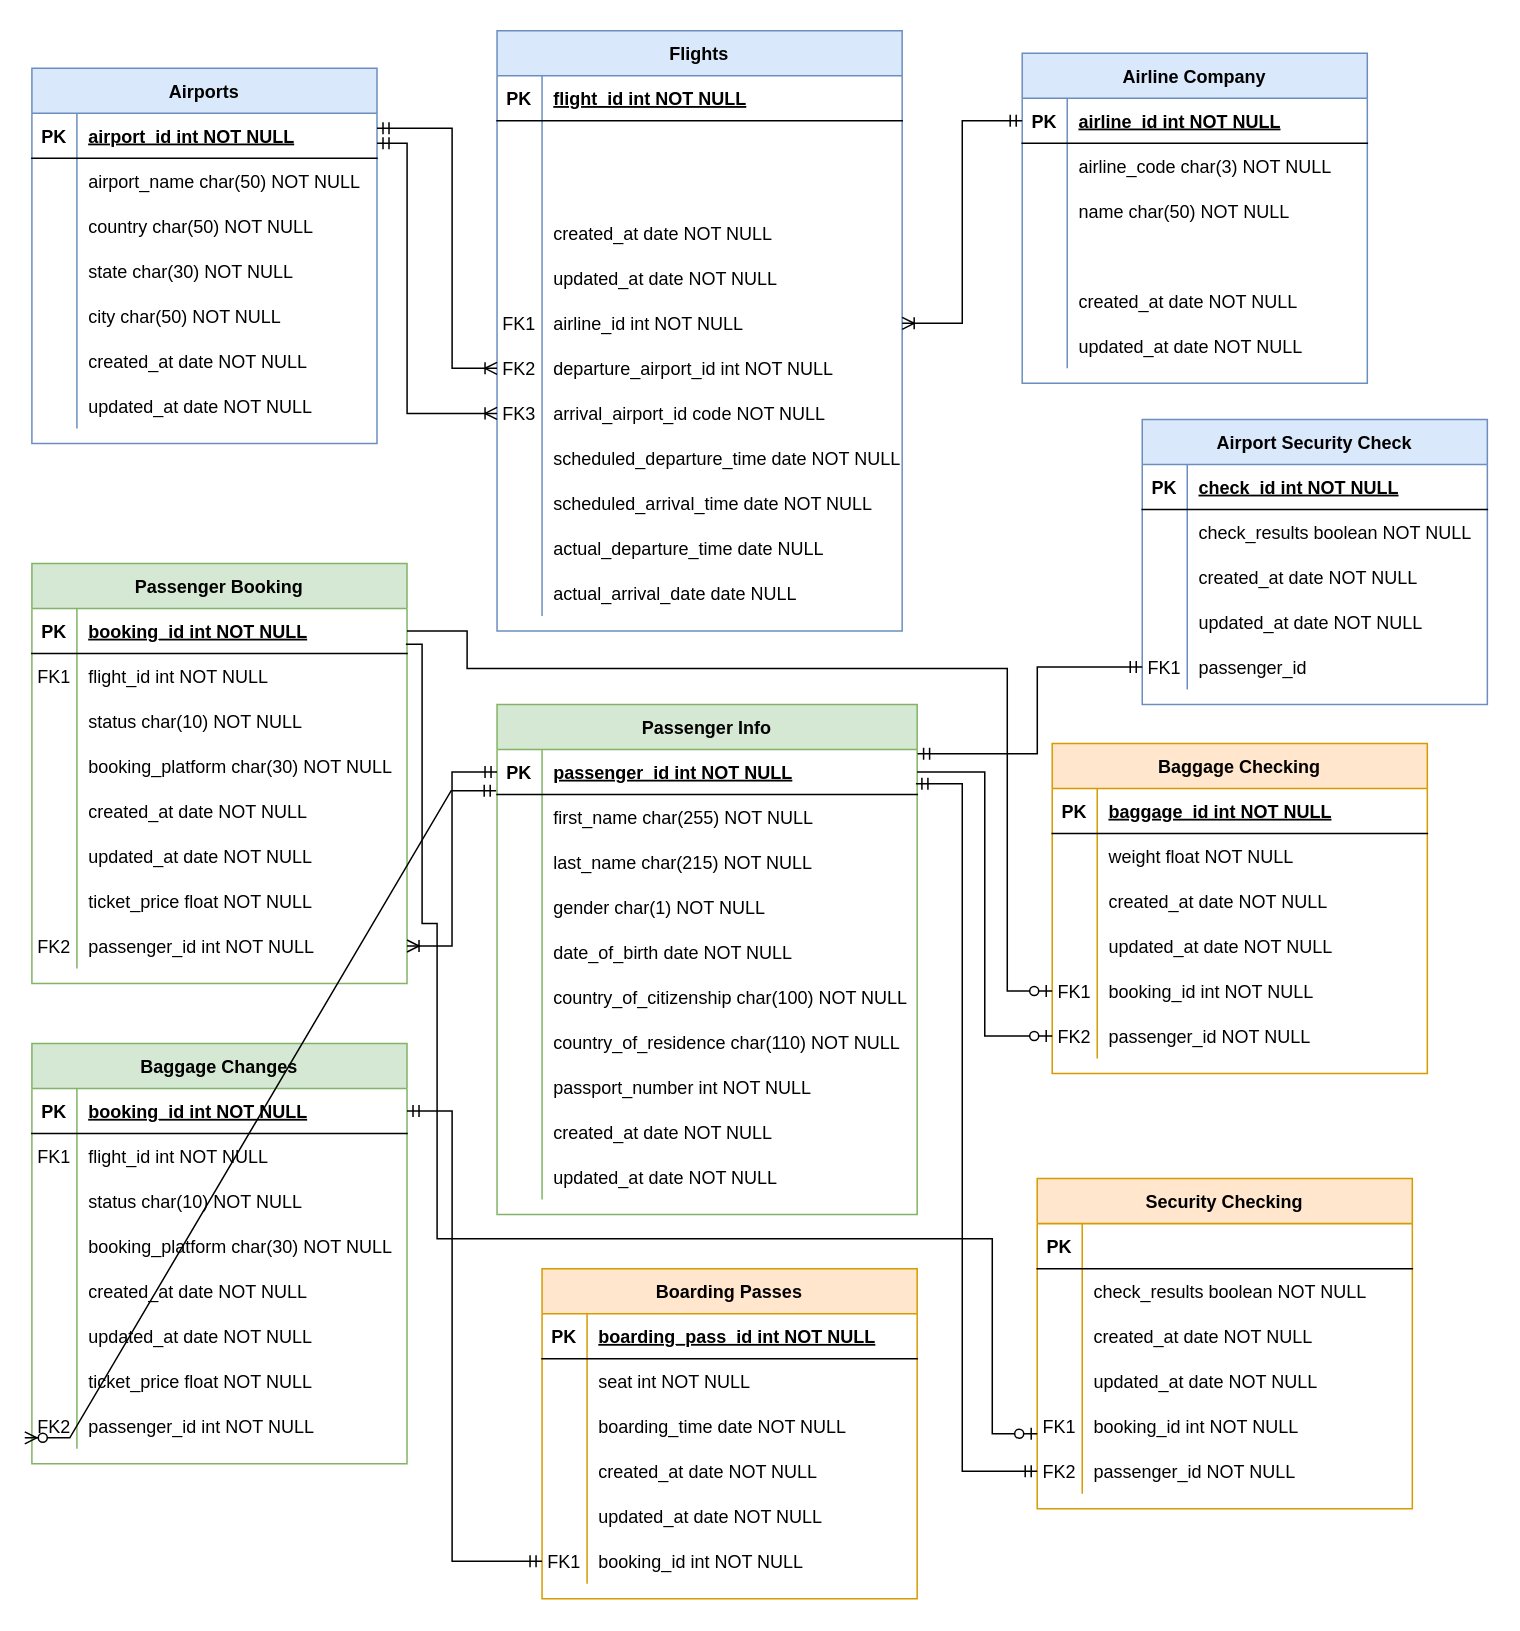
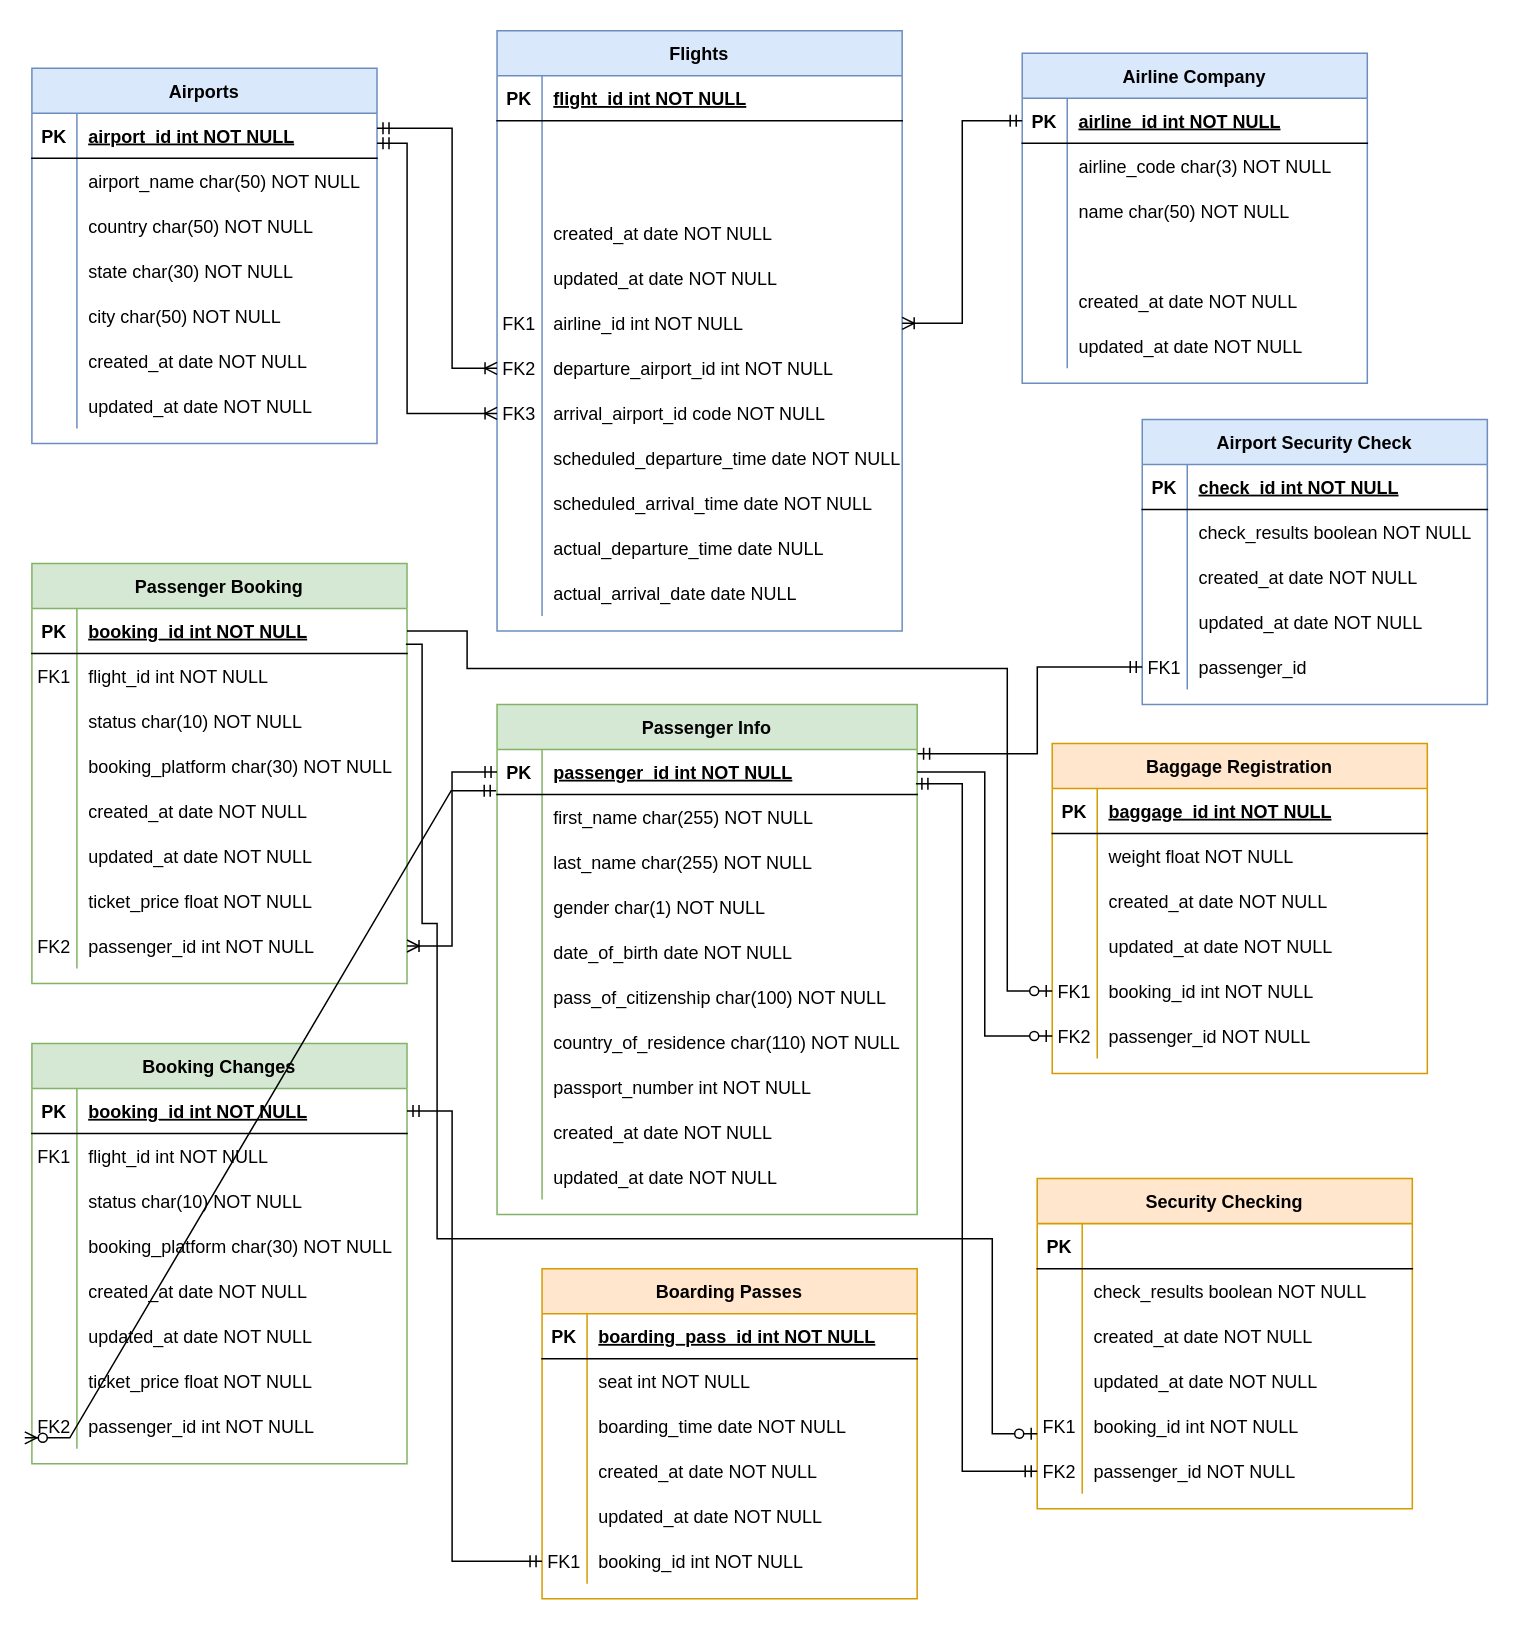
(1239, 767) -> (1239, 767)
(685, 863) -> (685, 863)
(746, 998) -> (731, 998)
(219, 1067) -> (219, 1067)
